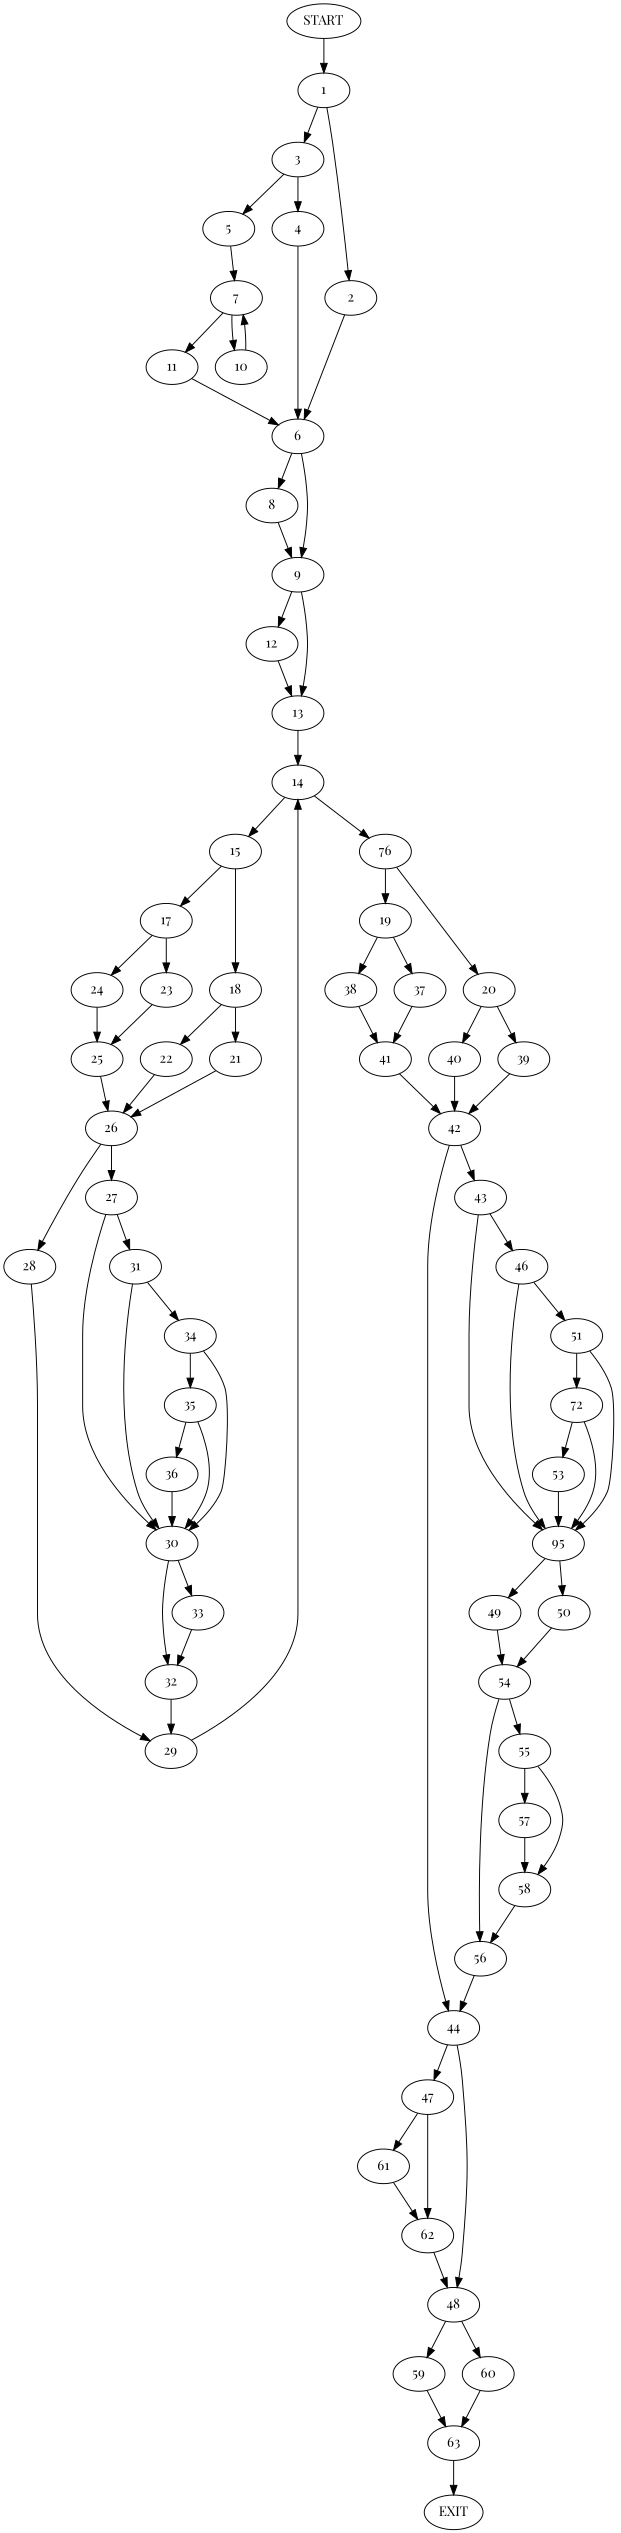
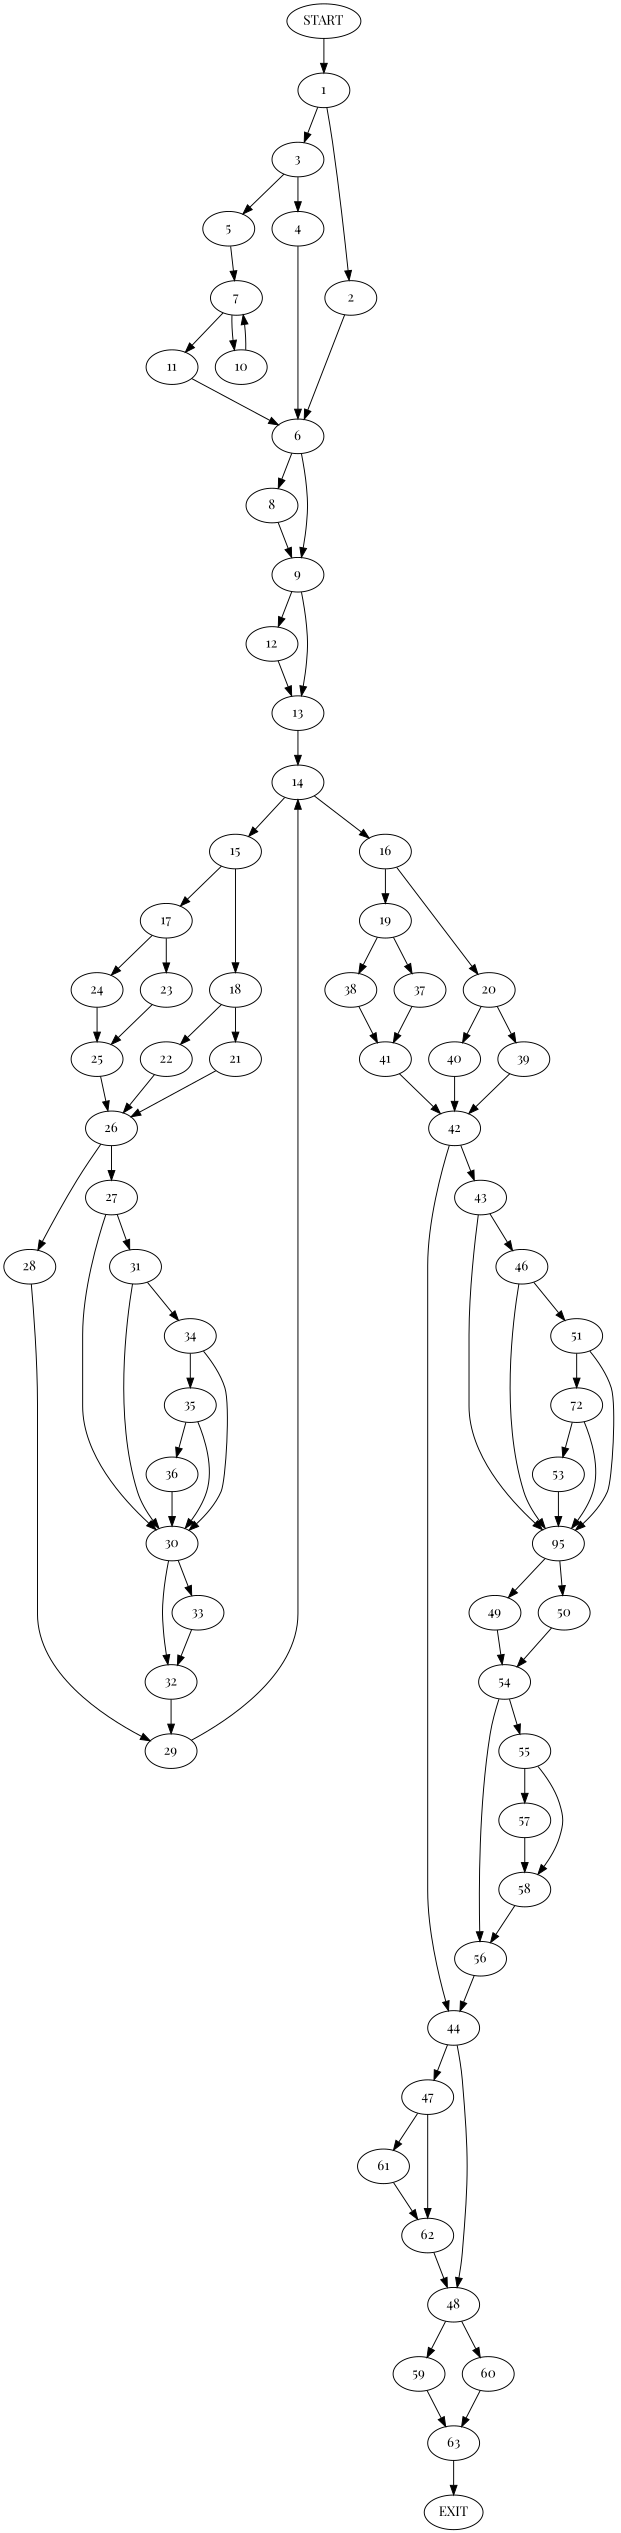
(385, 852) -> (385, 852)
